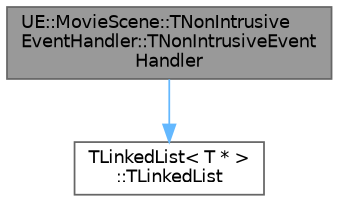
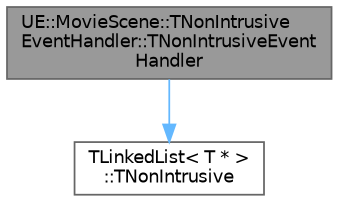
(169, 168) -> (169, 168)
